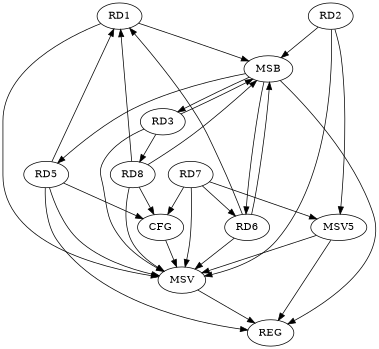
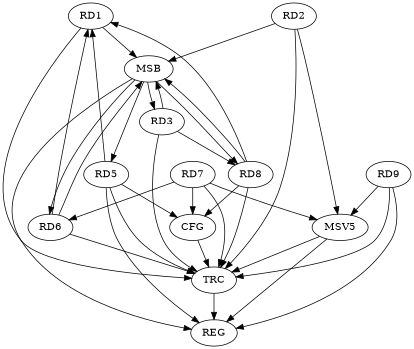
none -> (195, 119)
none -> (389, 175)
(182, 280) -> (214, 280)
